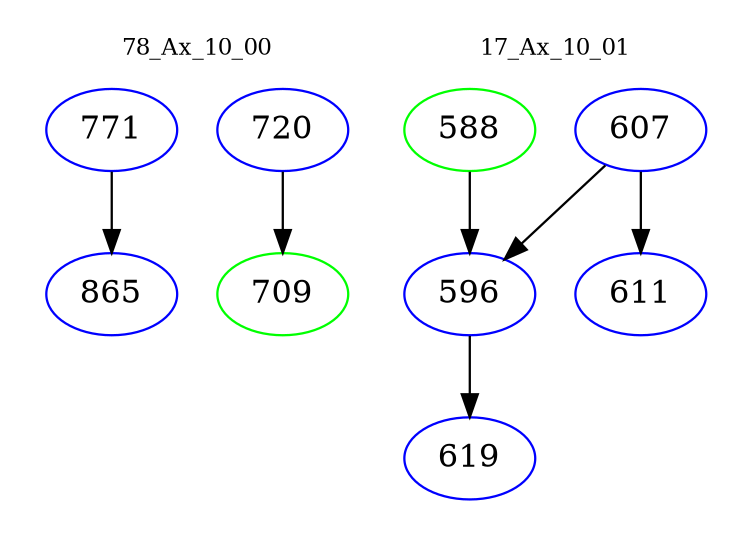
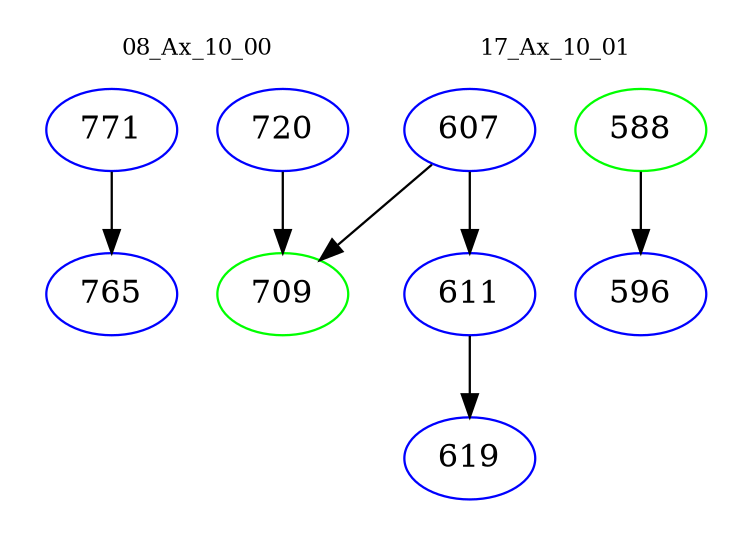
(197, 49) -> (197, 49)
(563, 204) -> (401, 191)
(112, 294) -> (112, 294)
(470, 365) -> (470, 365)
